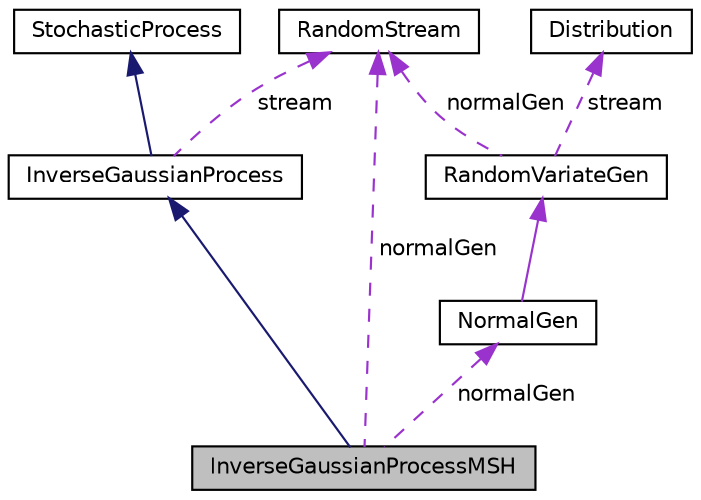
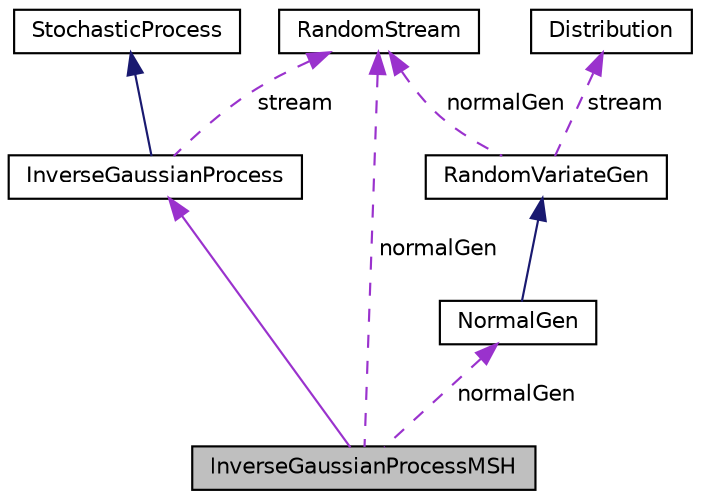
(530, 261) -> (530, 261)
(266, 332) -> (266, 332)
